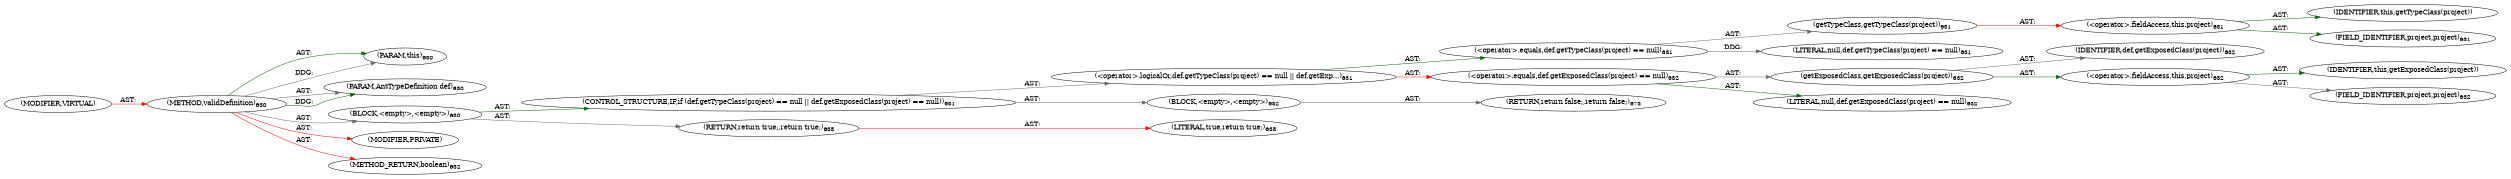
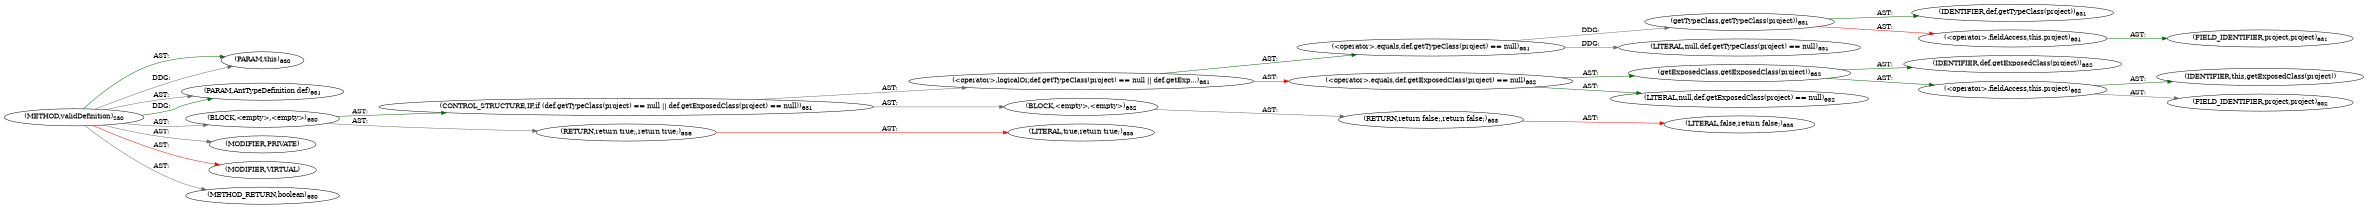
none -> (2013, 13)
(2403, 13) -> none
(1734, 34) -> (1592, 31)
(2017, 64) -> (1874, 69)
(1741, 77) -> (1595, 77)
(458, 87) -> (316, 91)
(1635, 102) -> (1493, 119)
(261, 103) -> (118, 117)
(127, 104) -> (153, 149)
none -> (1739, 124)
(829, 128) -> (686, 132)
(290, 131) -> (155, 136)
(289, 141) -> (140, 163)
(455, 165) -> (312, 195)
